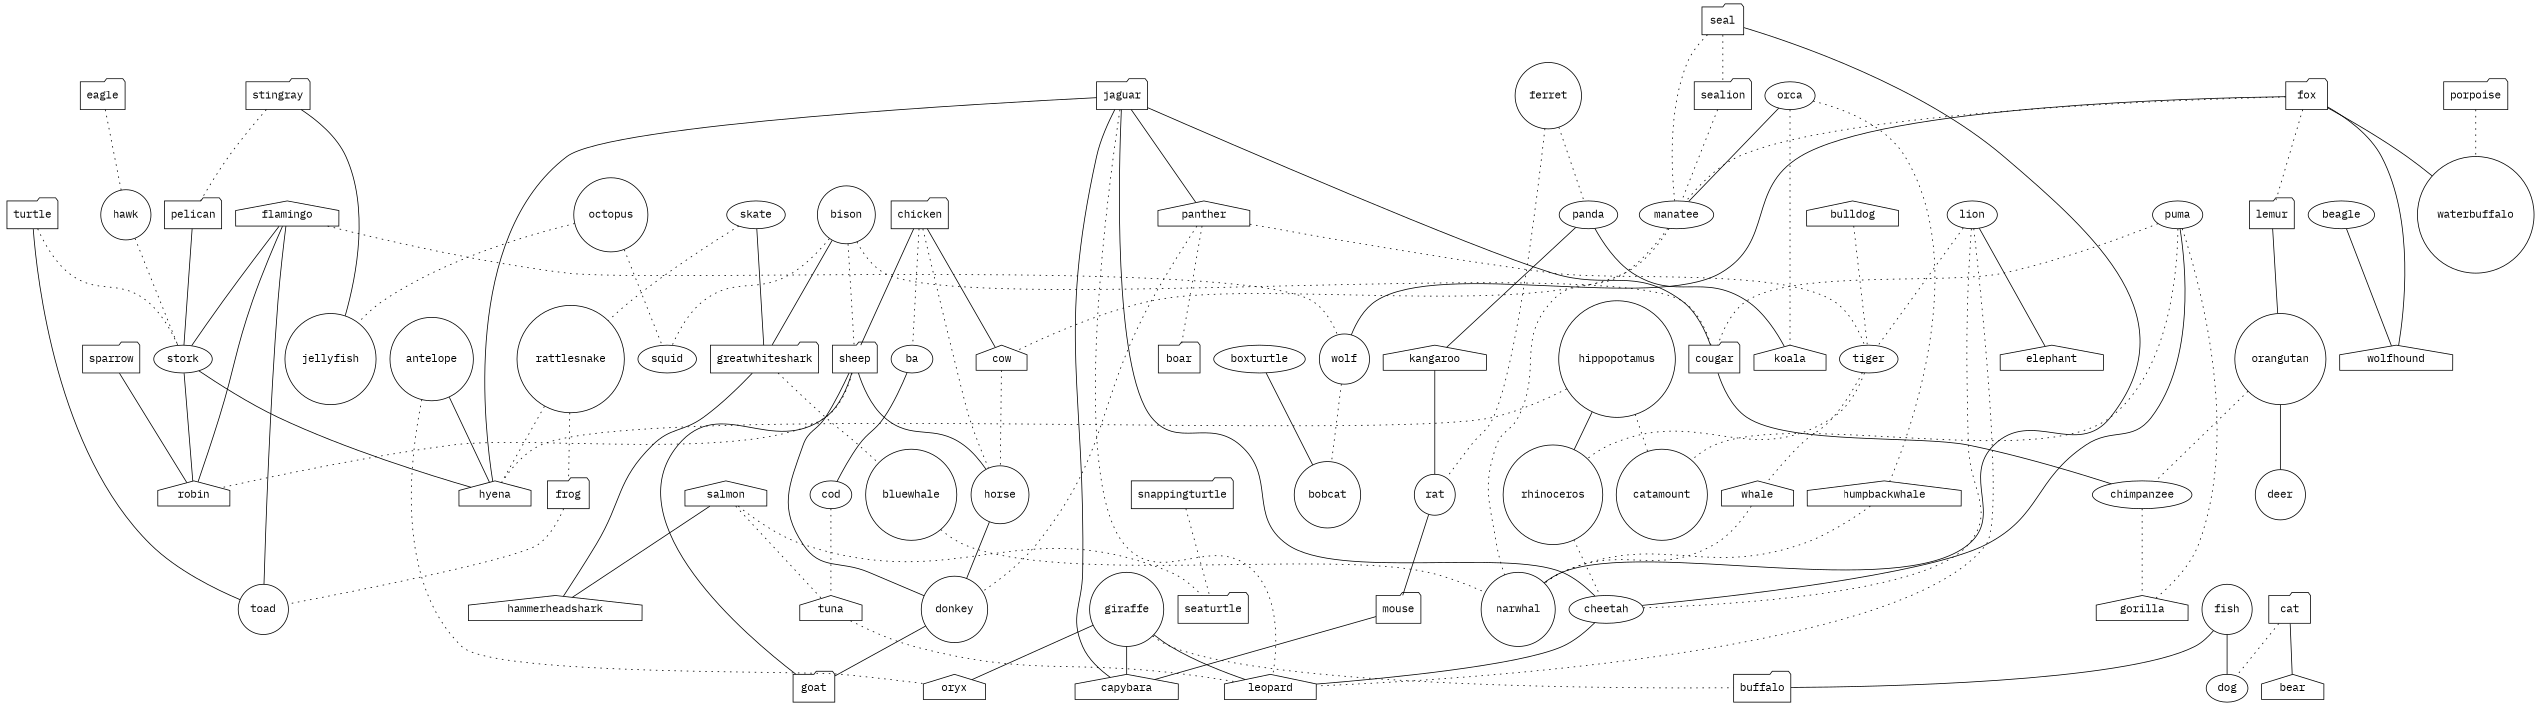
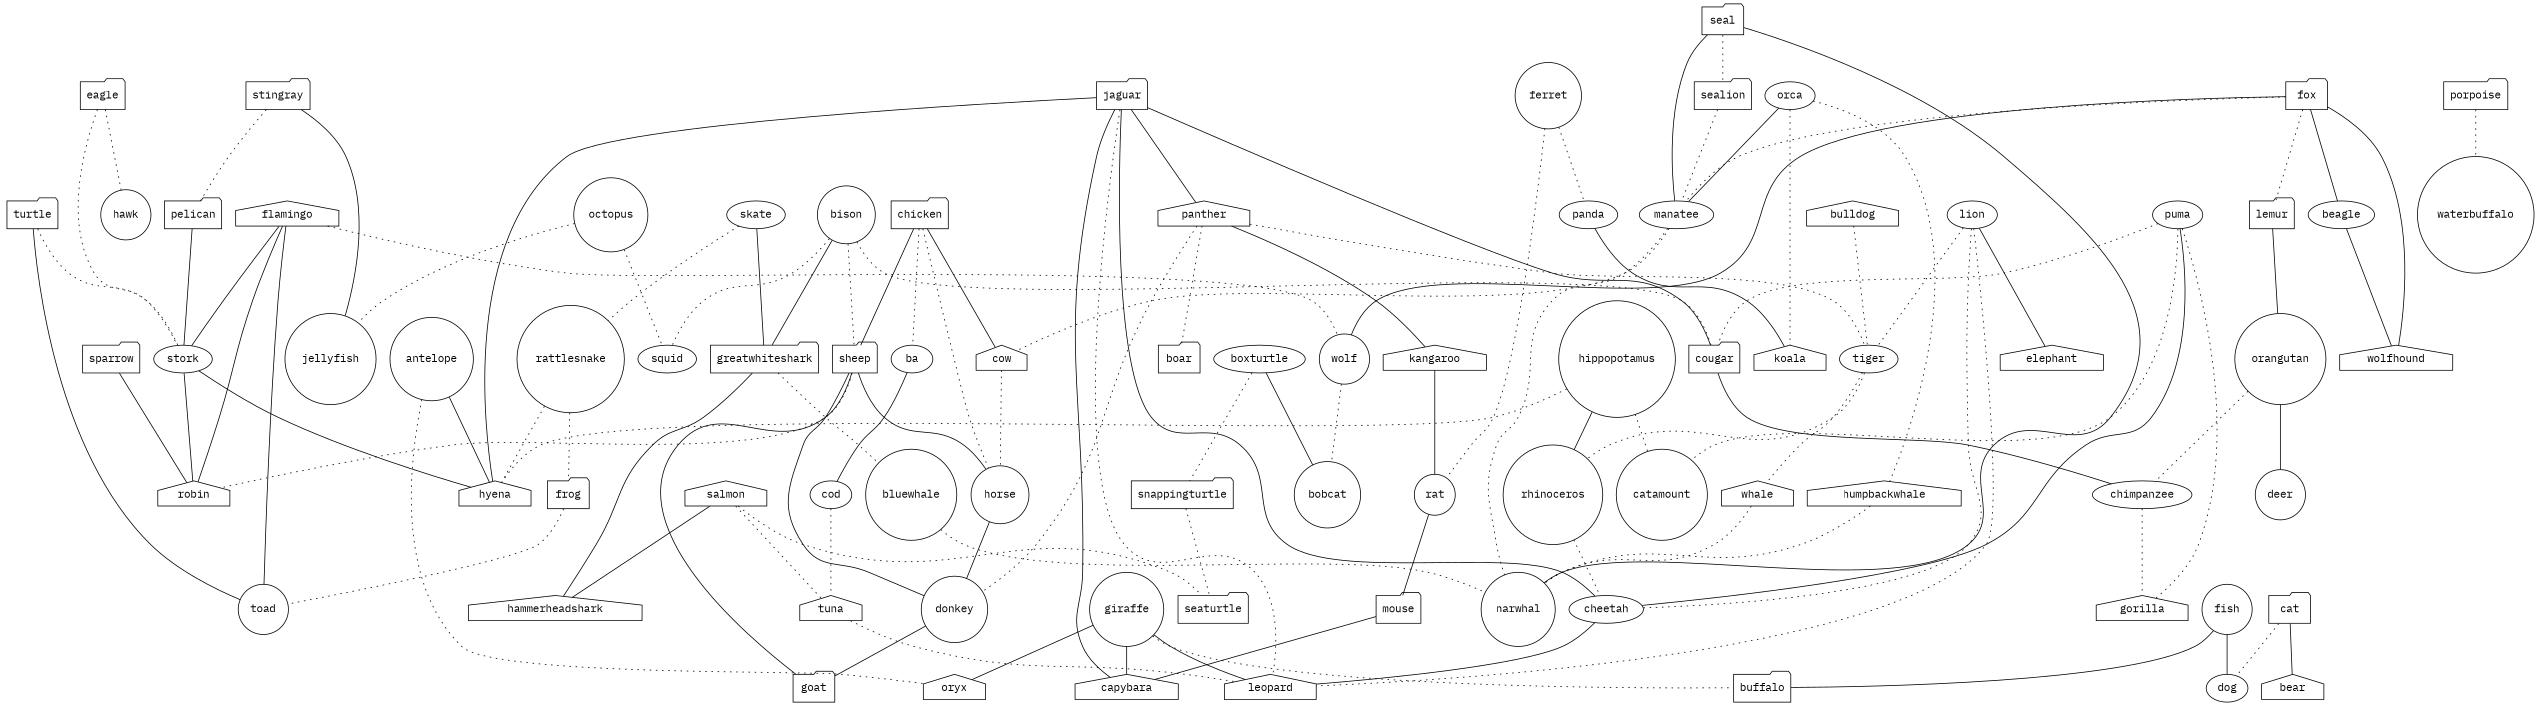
(1675, 114) -> (1675, 114)
(2381, 140) -> (2324, 155)
(156, 292) -> (84, 249)
(1498, 299) -> (1336, 275)
none -> (1226, 419)
